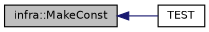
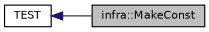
(143, 16) -> (77, 16)
